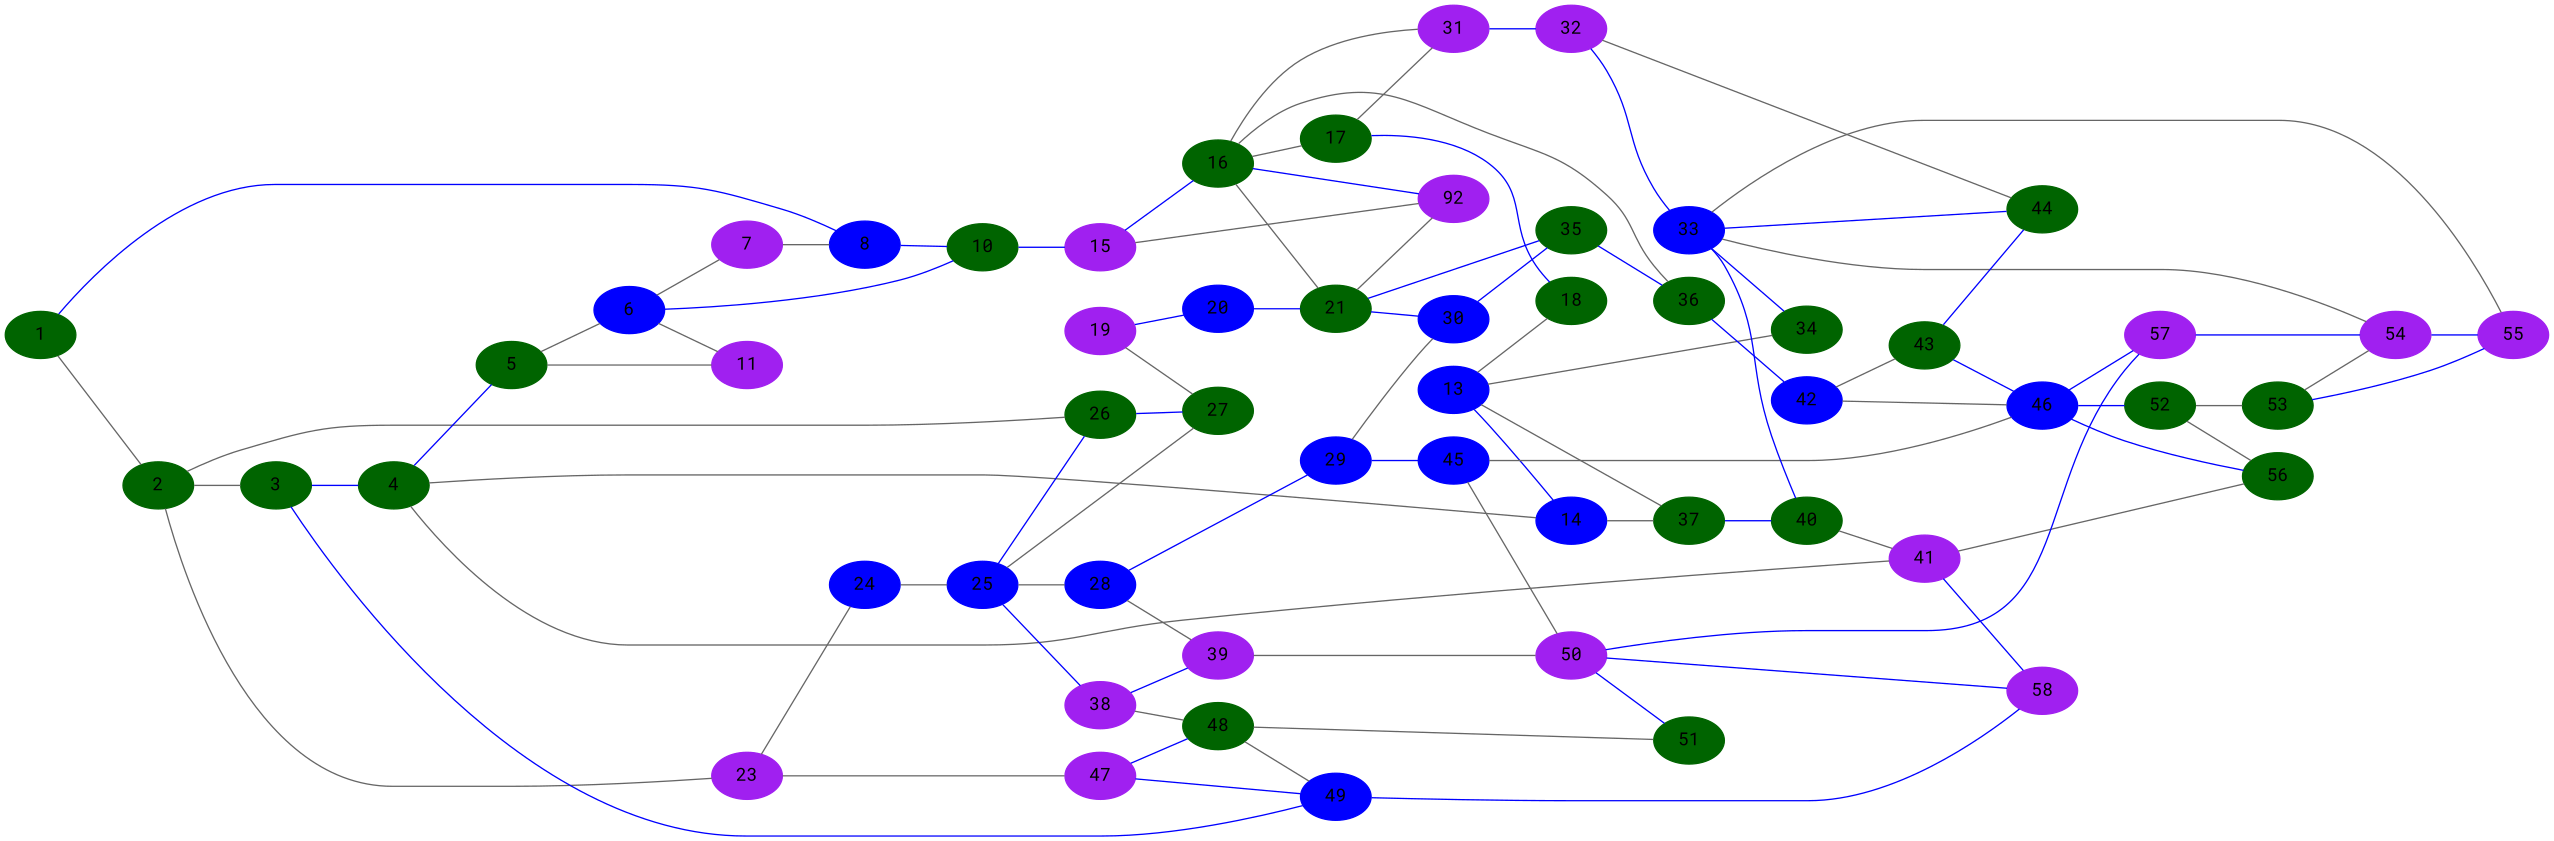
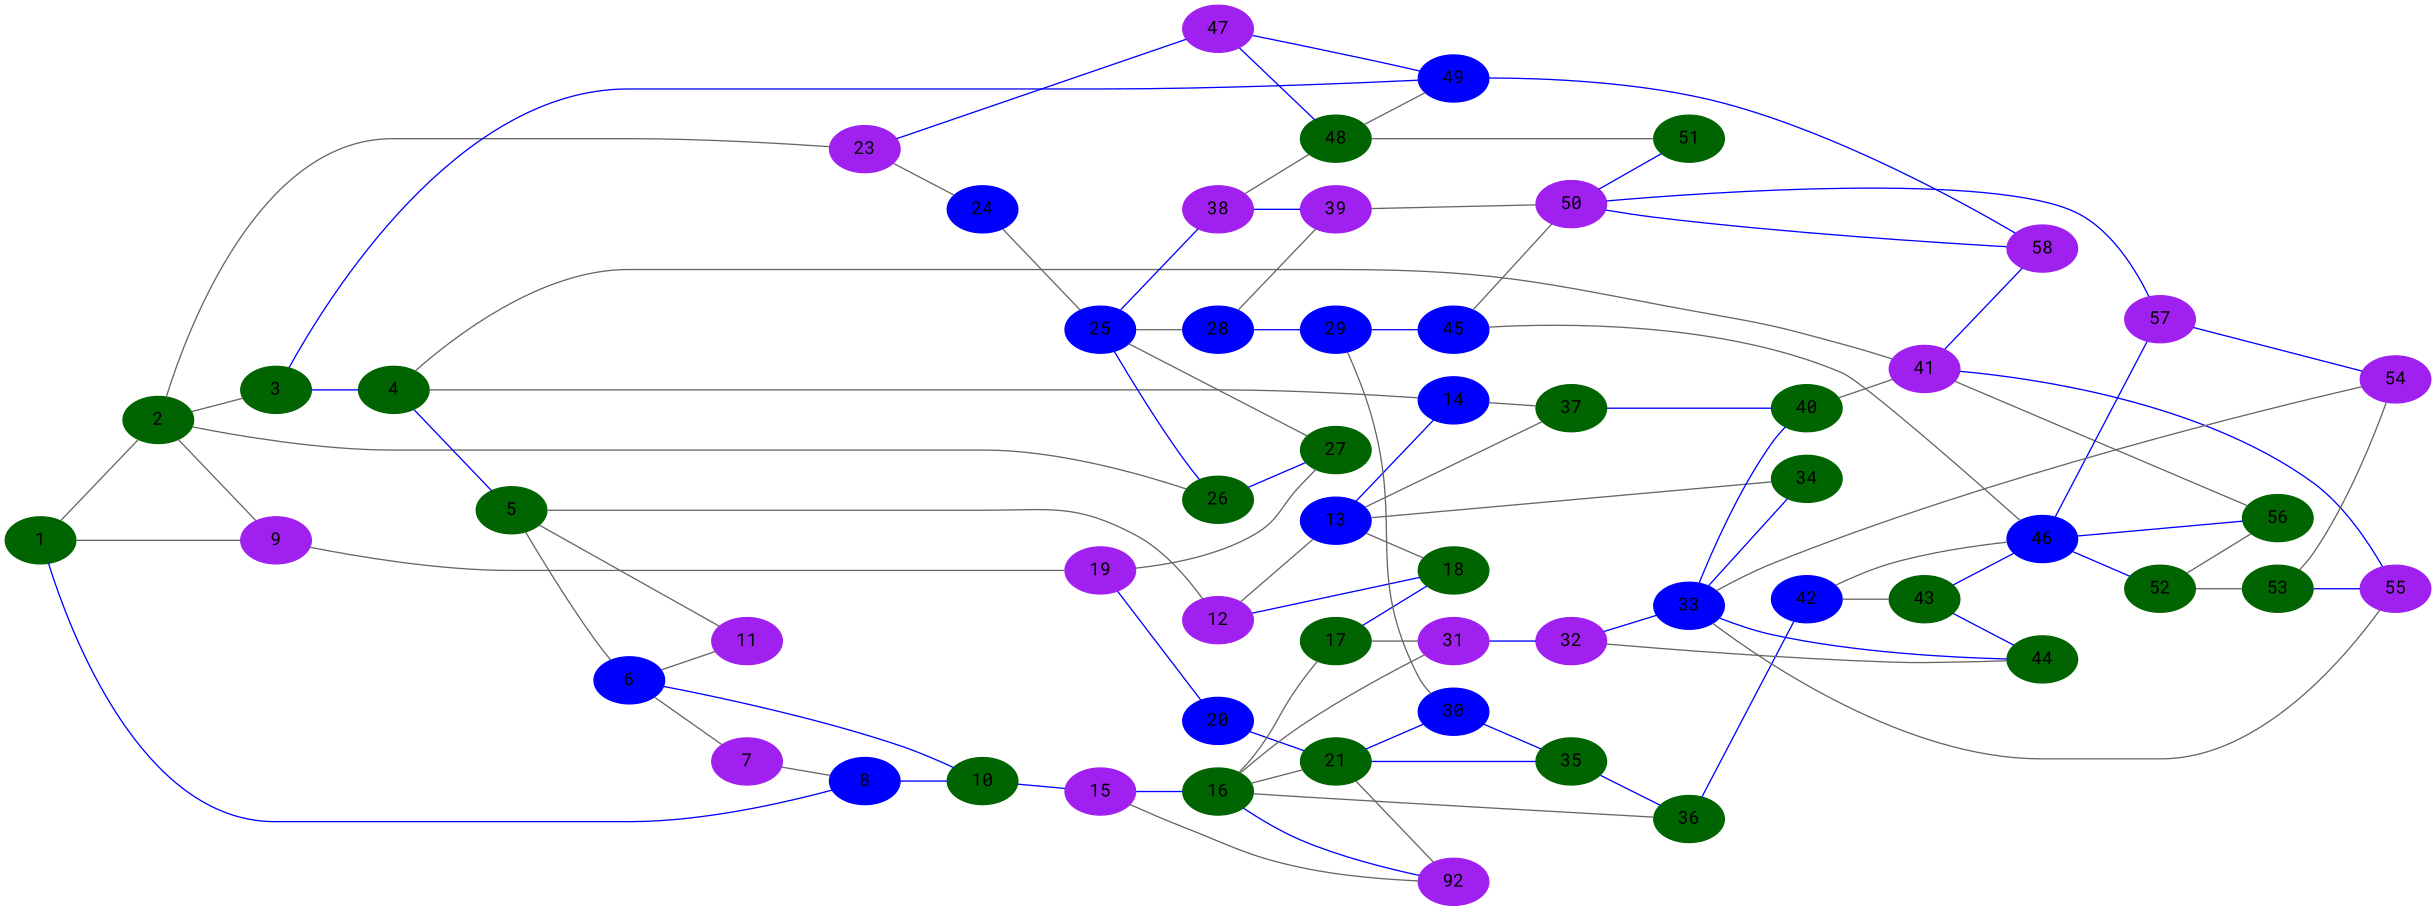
(2455, 335) -> (2184, 418)
none -> (276, 540)
none -> (1218, 620)
(924, 776) -> (1012, 99)
